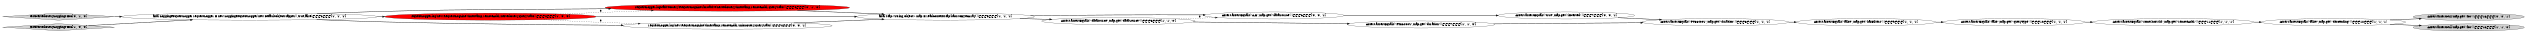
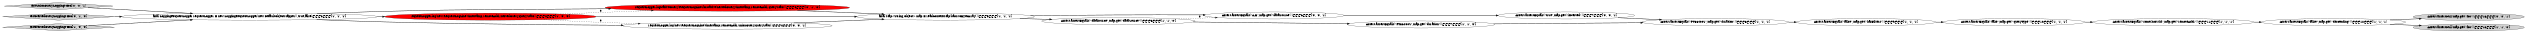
none -> (59, 6)
